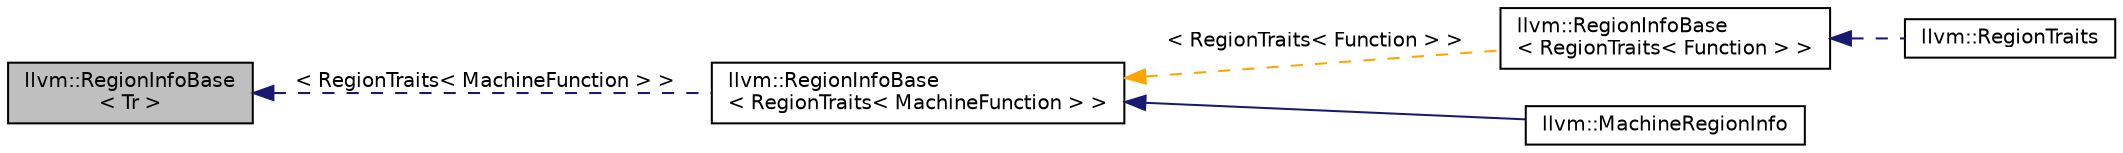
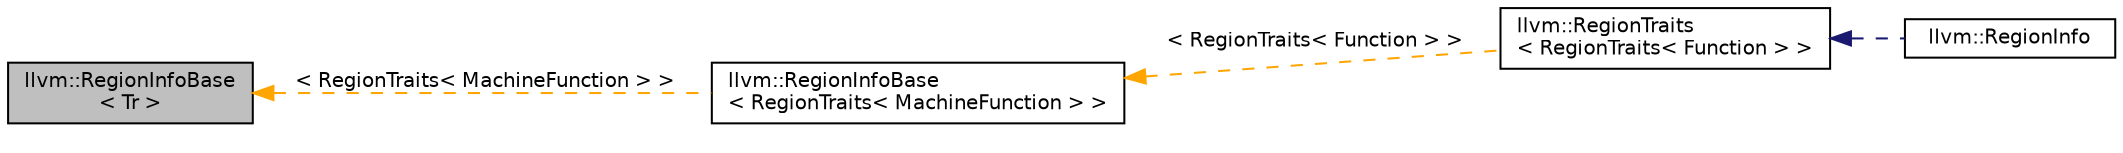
(1665, 38) -> (1665, 38)
(2010, 38) -> (2010, 38)
(493, 93) -> (493, 93)
(1665, 125) -> none
